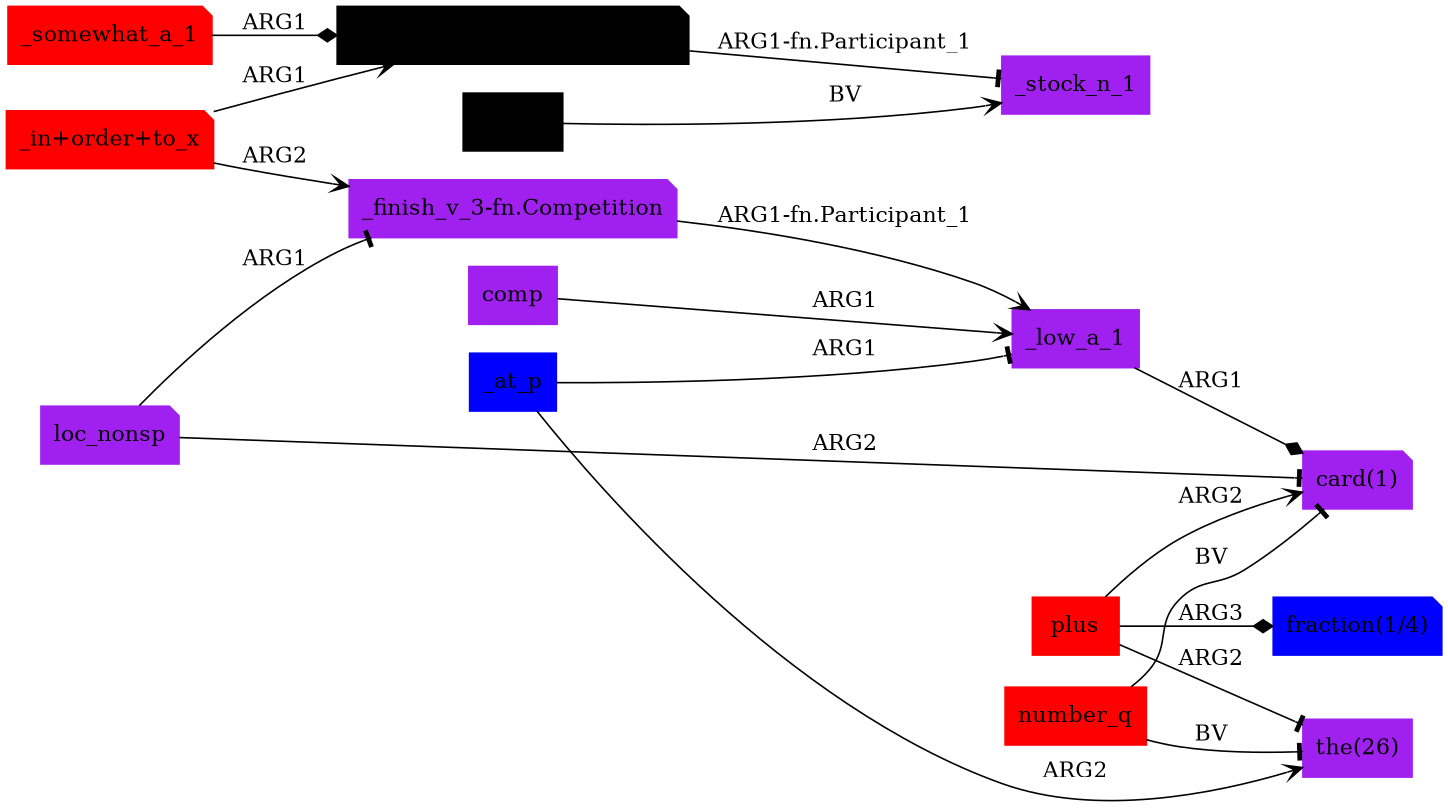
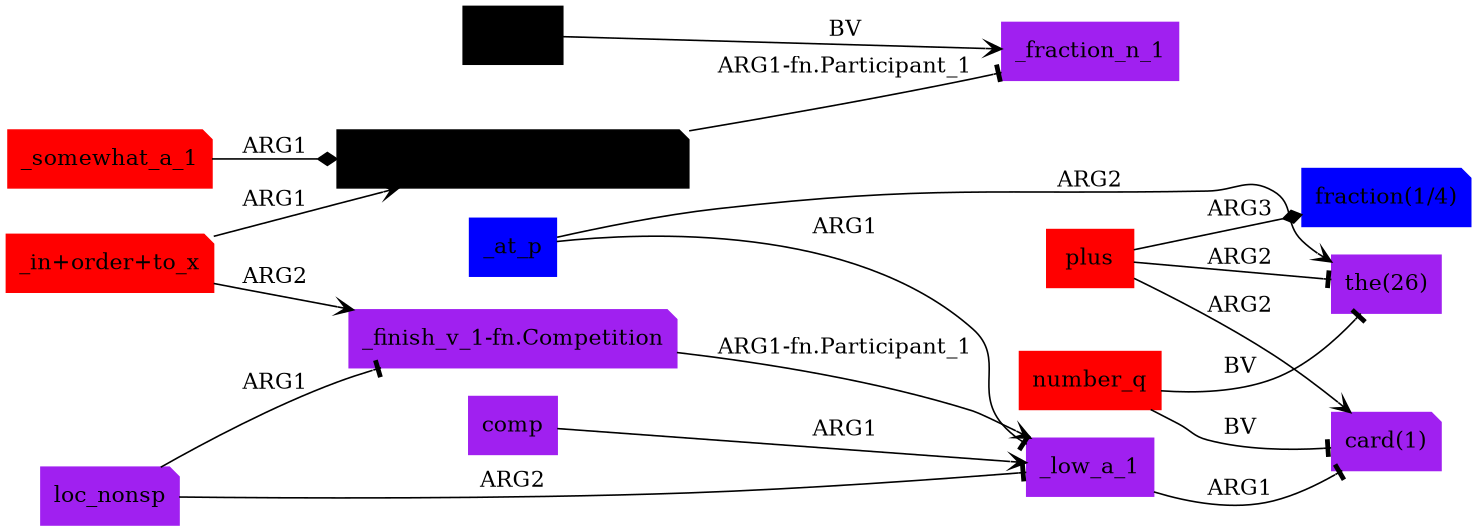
(1076, 85) -> (1090, 51)
(513, 209) -> (513, 339)
(1210, 406) -> (1247, 505)
(737, 458) -> (599, 495)
